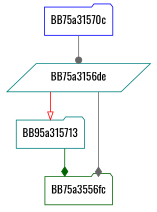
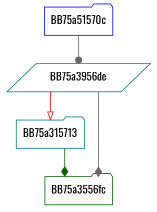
(79, 21) -> (79, 21)
(79, 78) -> (79, 78)
(50, 134) -> (50, 134)
